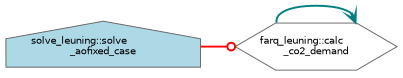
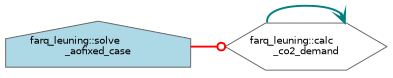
(103, 47) -> (98, 47)
